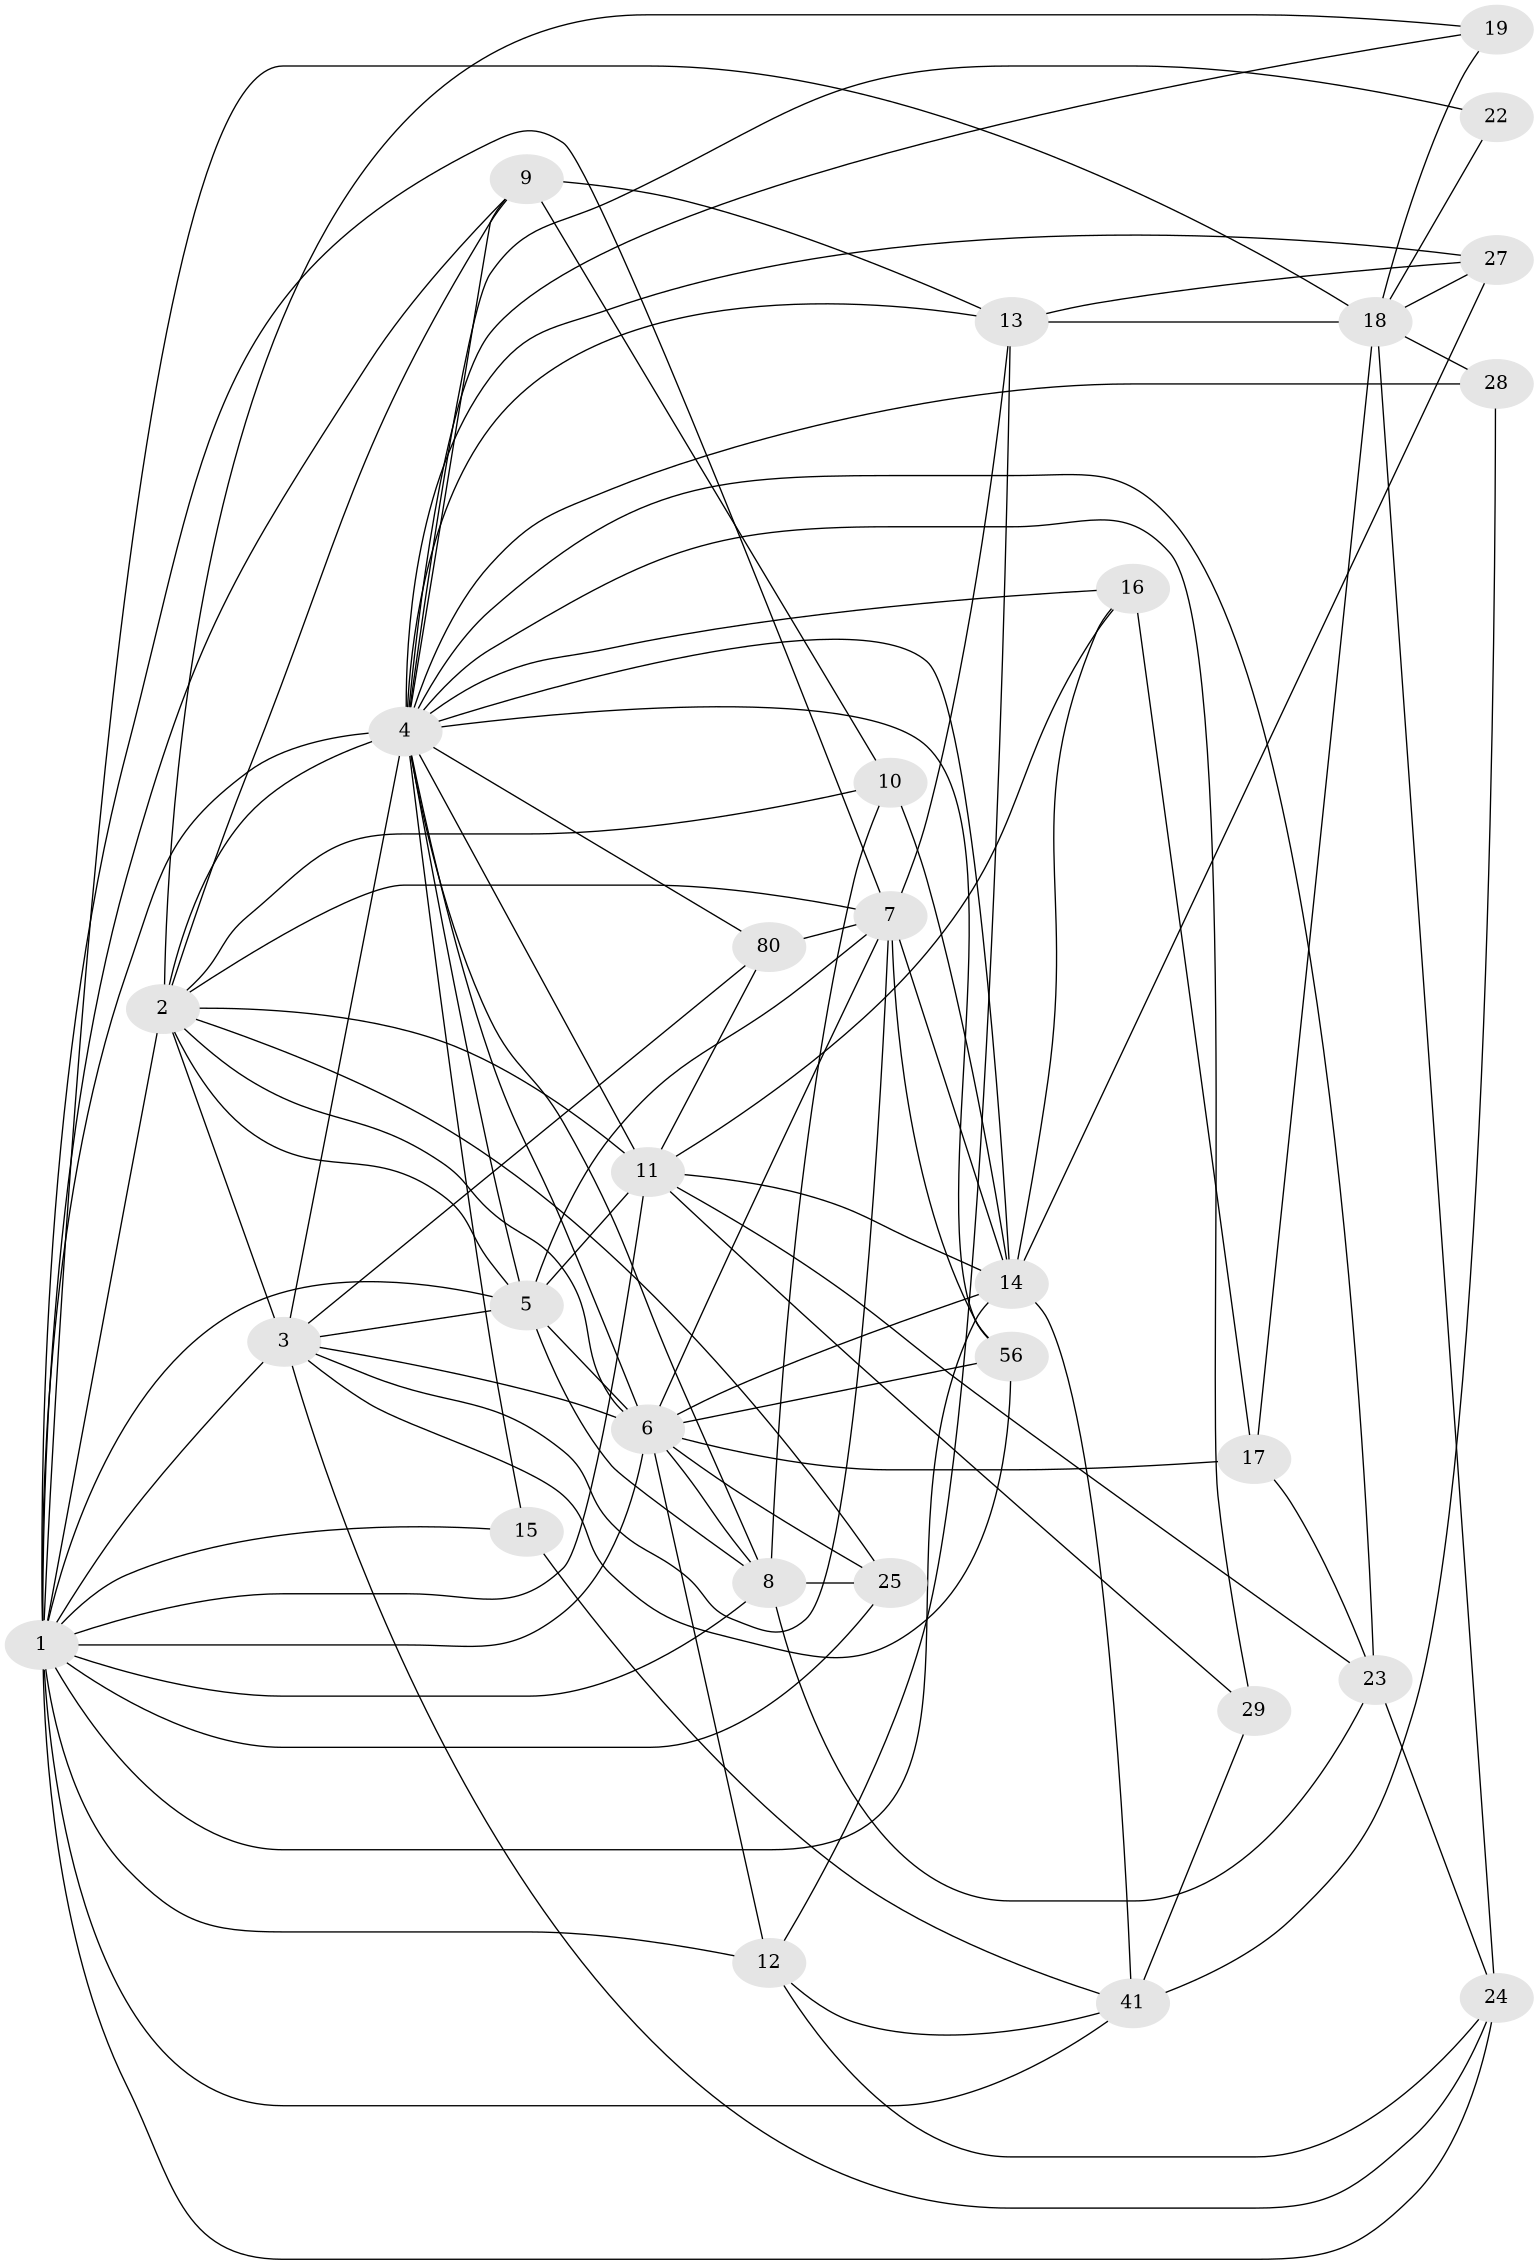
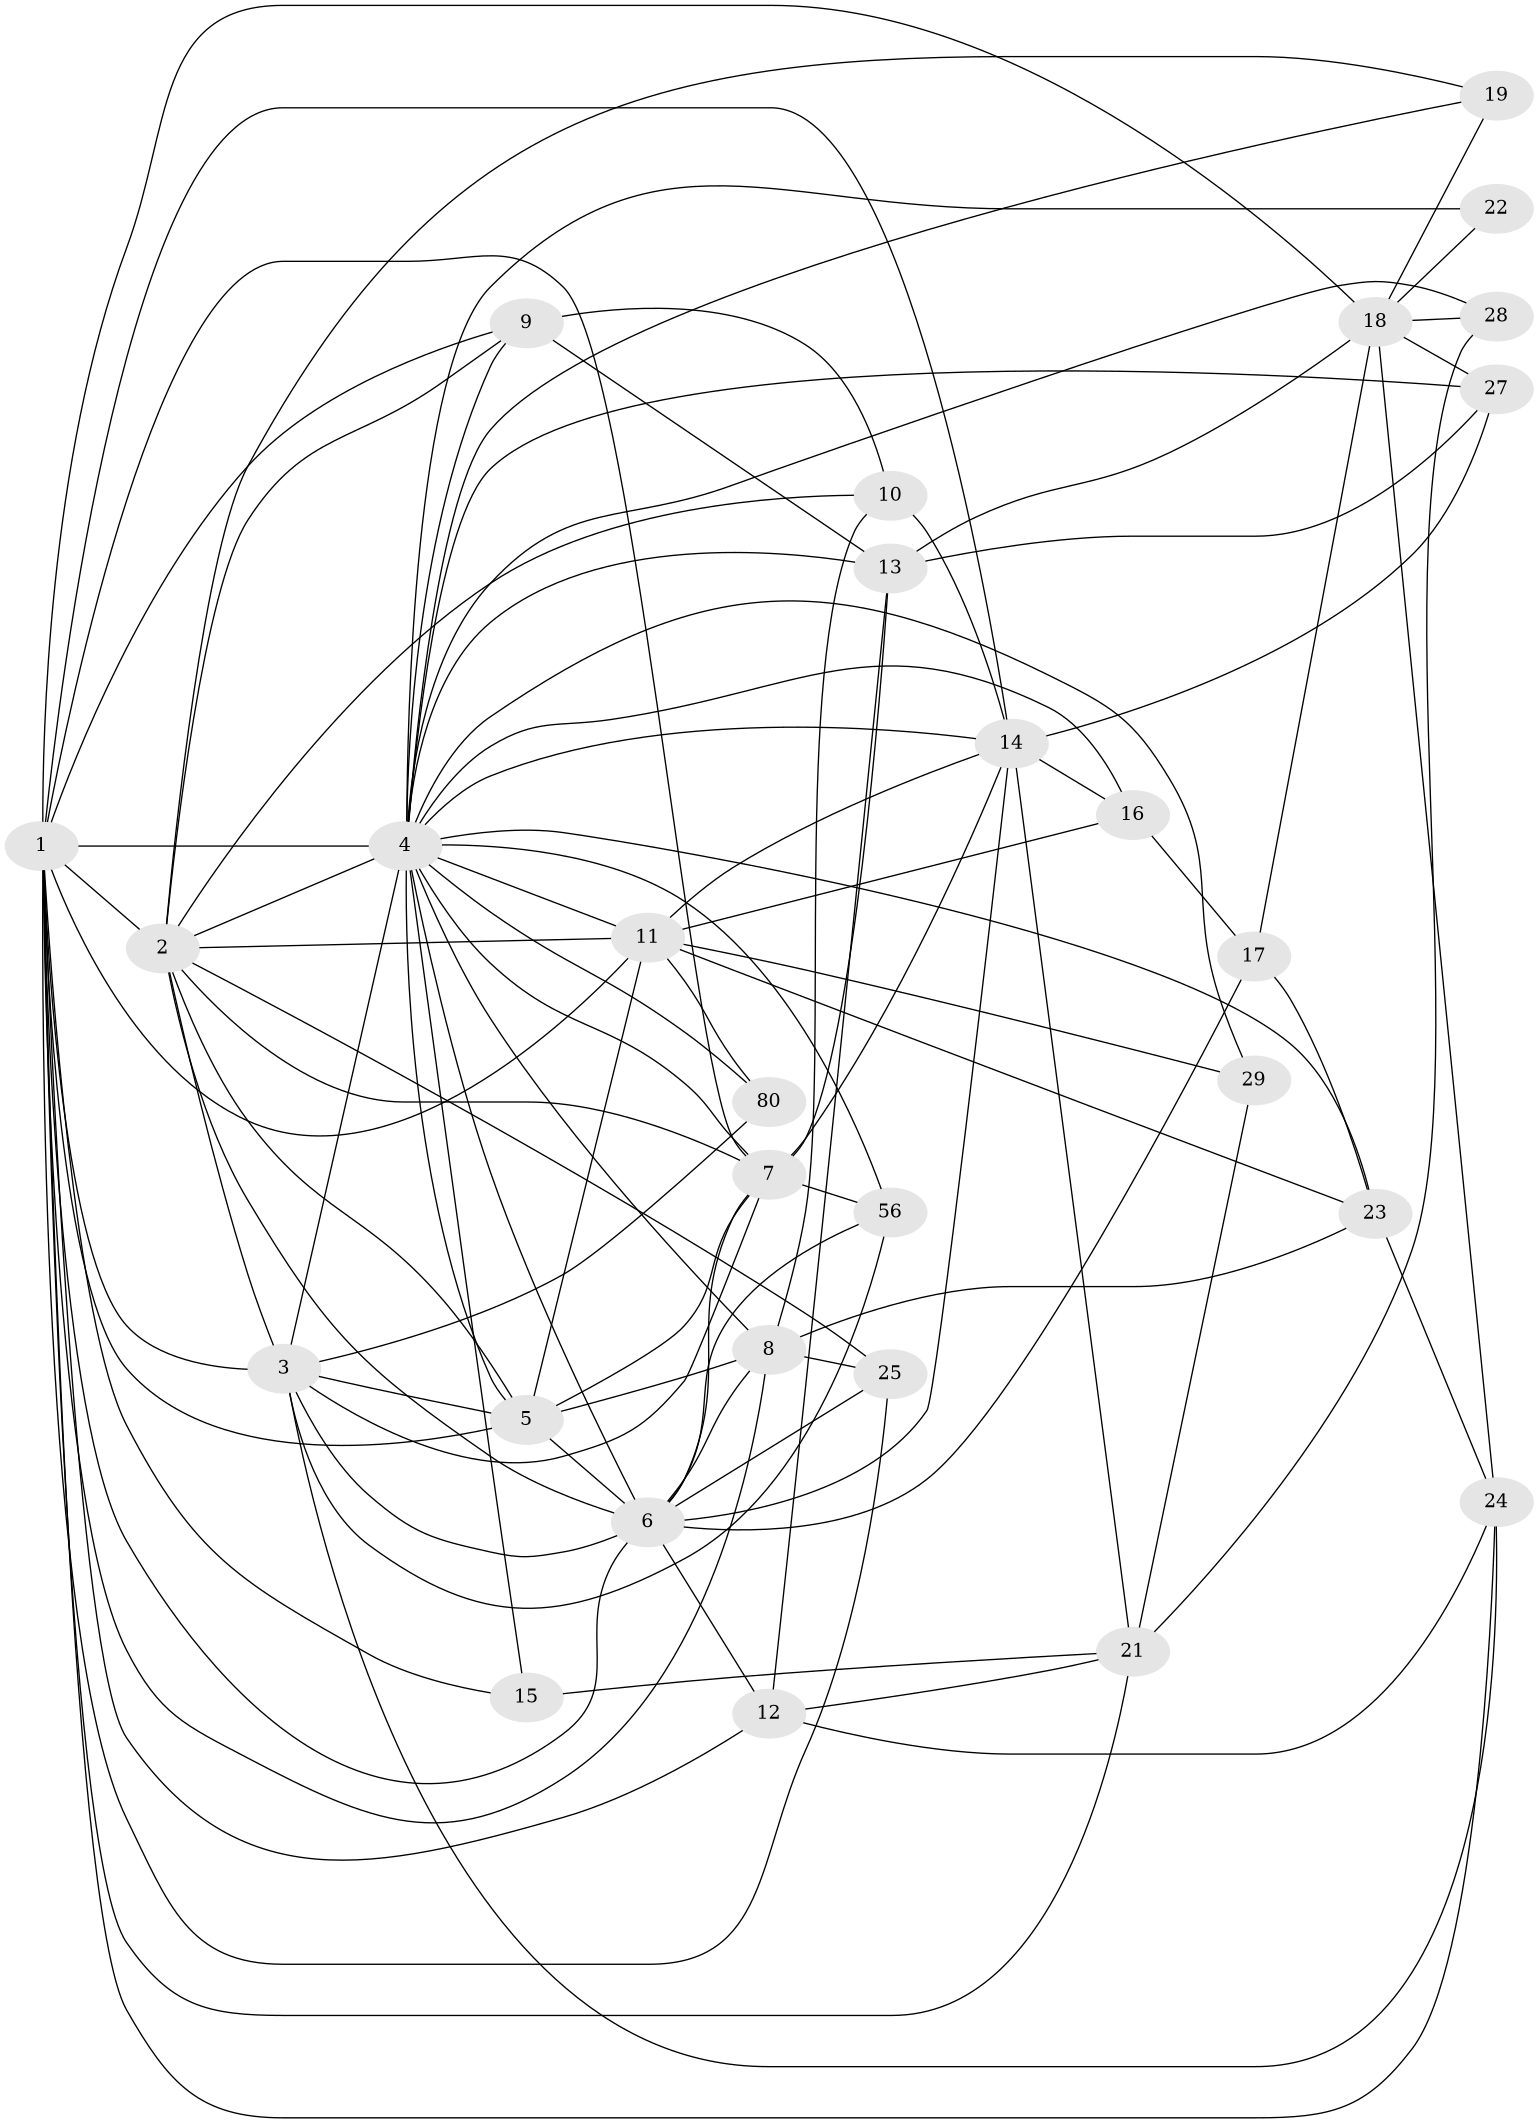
(830, 932) -> (576, 1020)
(1133, 2003) -> (1133, 1652)
